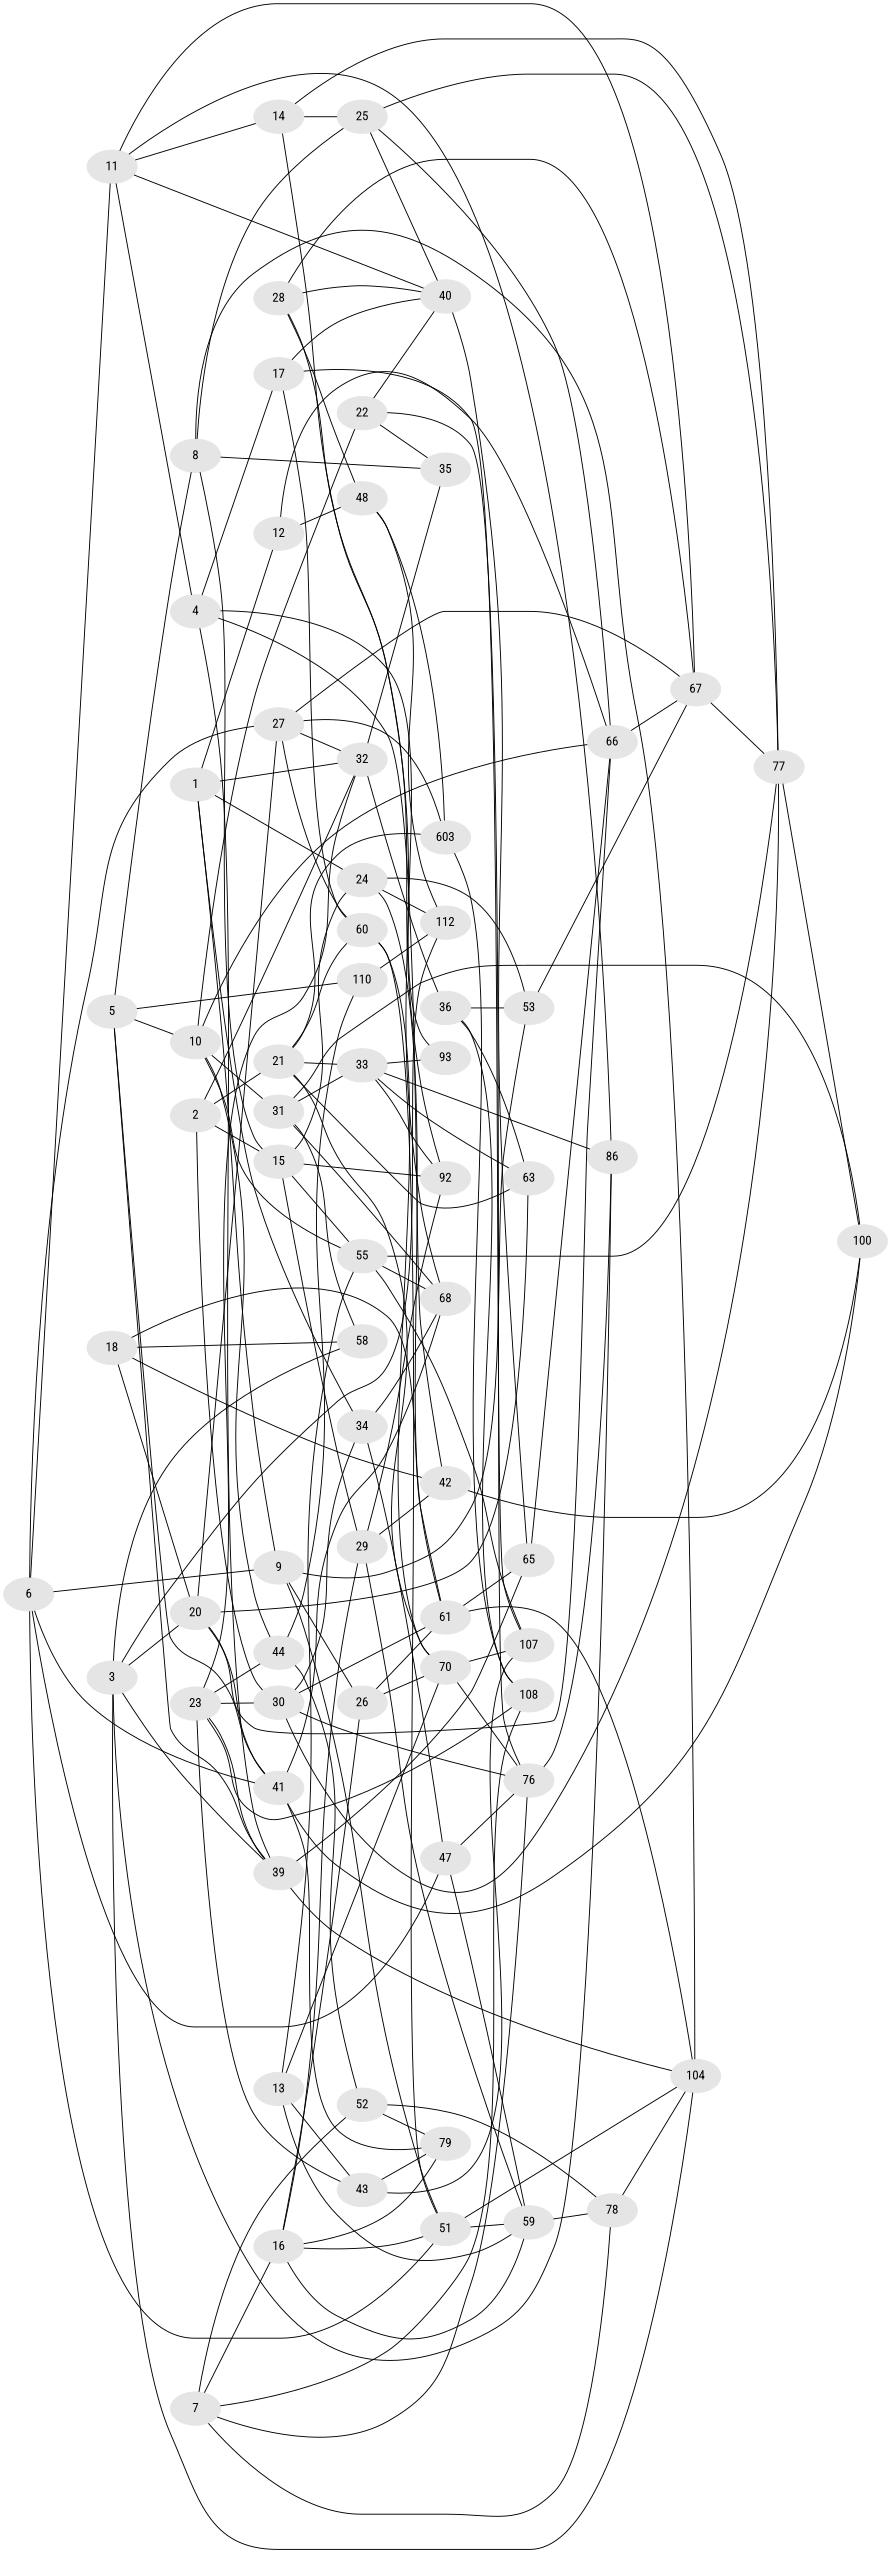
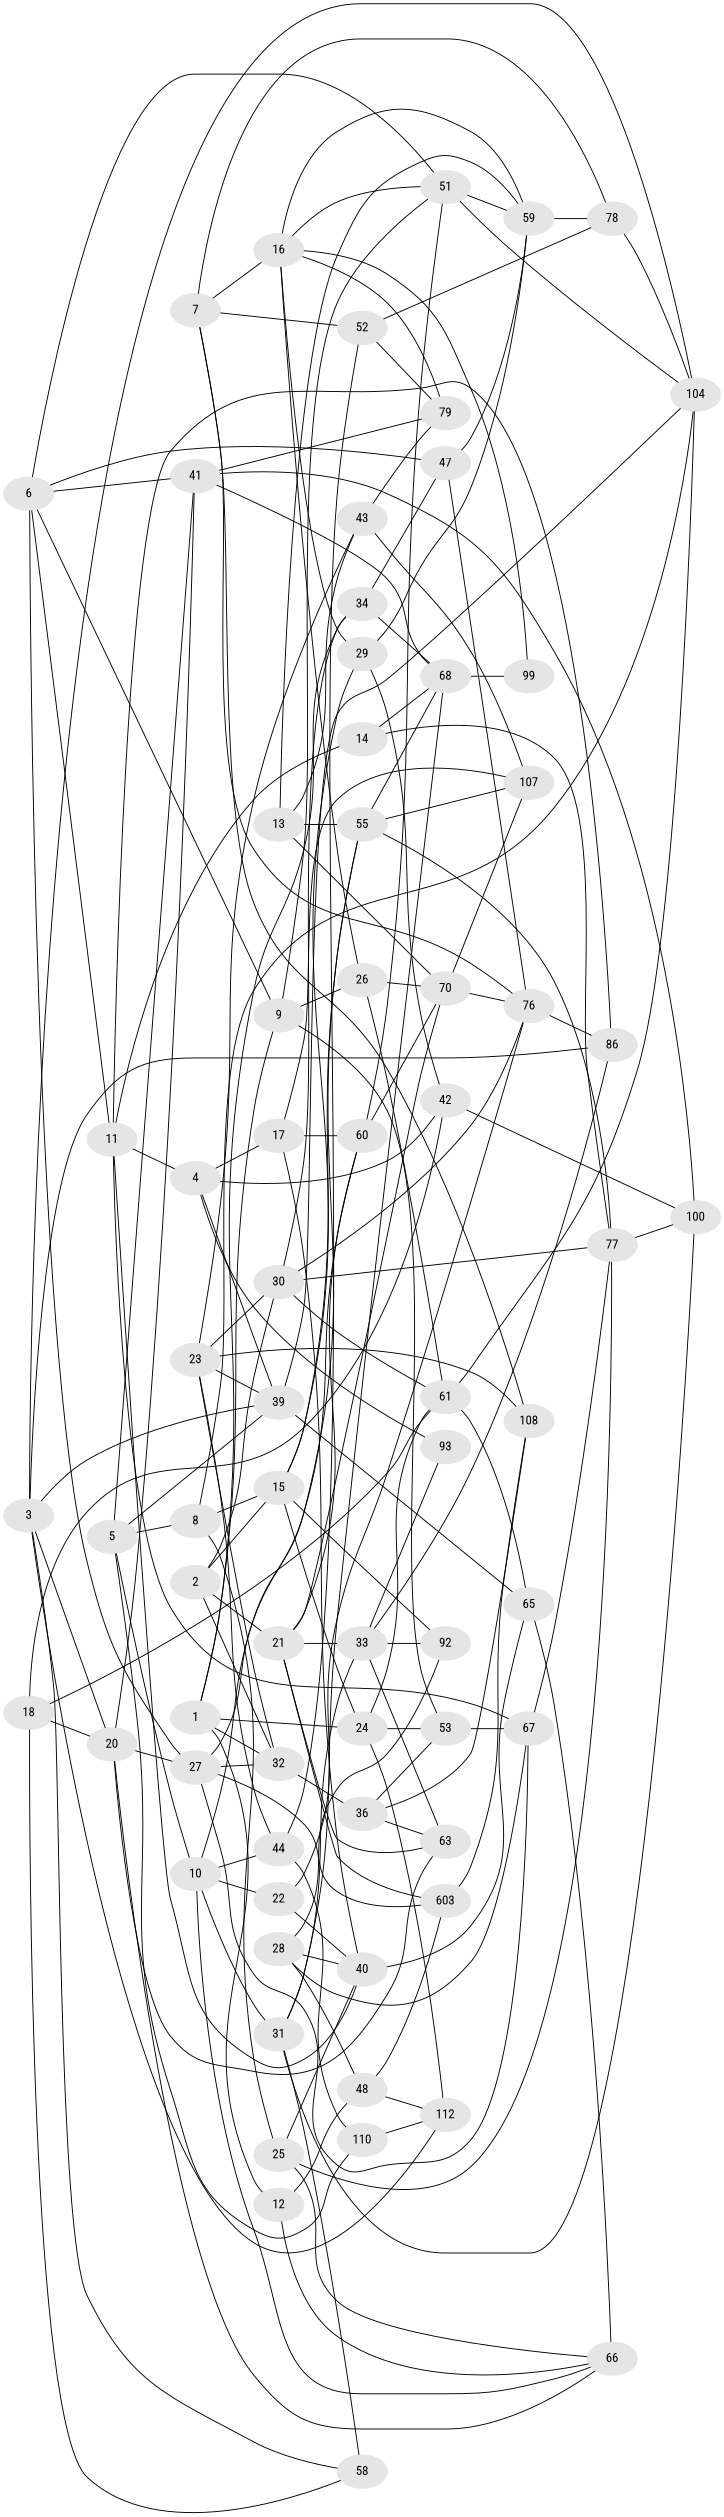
(321, 117) -> none
(446, 470) -> none
none -> (529, 676)
(654, 716) -> none
(393, 1422) -> none
